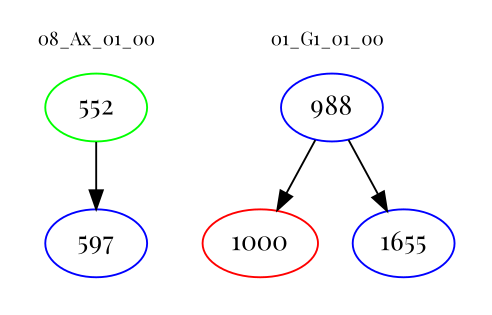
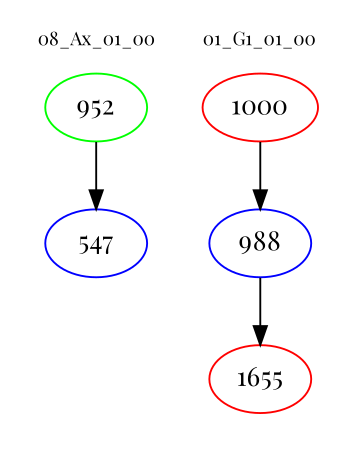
(96, 108) -> (96, 108)
(301, 167) -> (260, 166)
(96, 243) -> (96, 243)
(404, 243) -> (260, 379)
